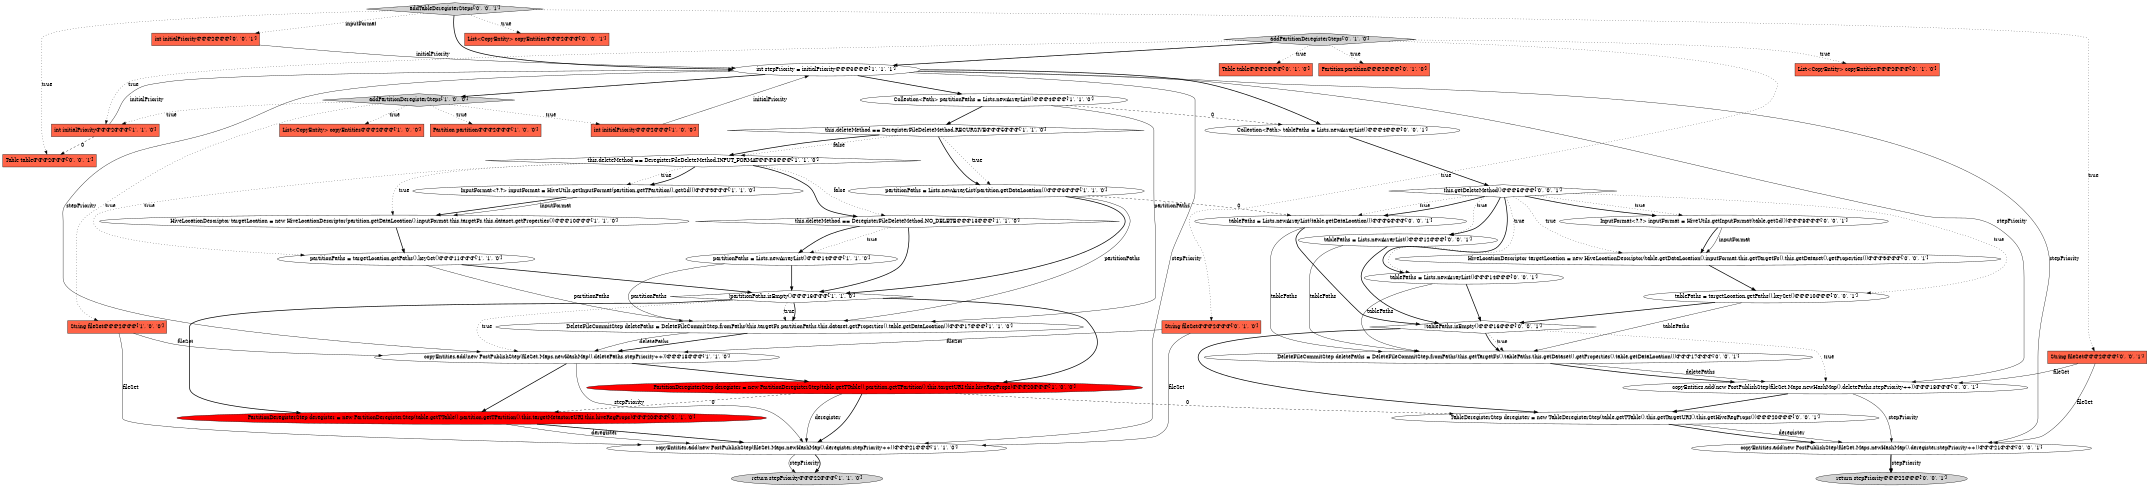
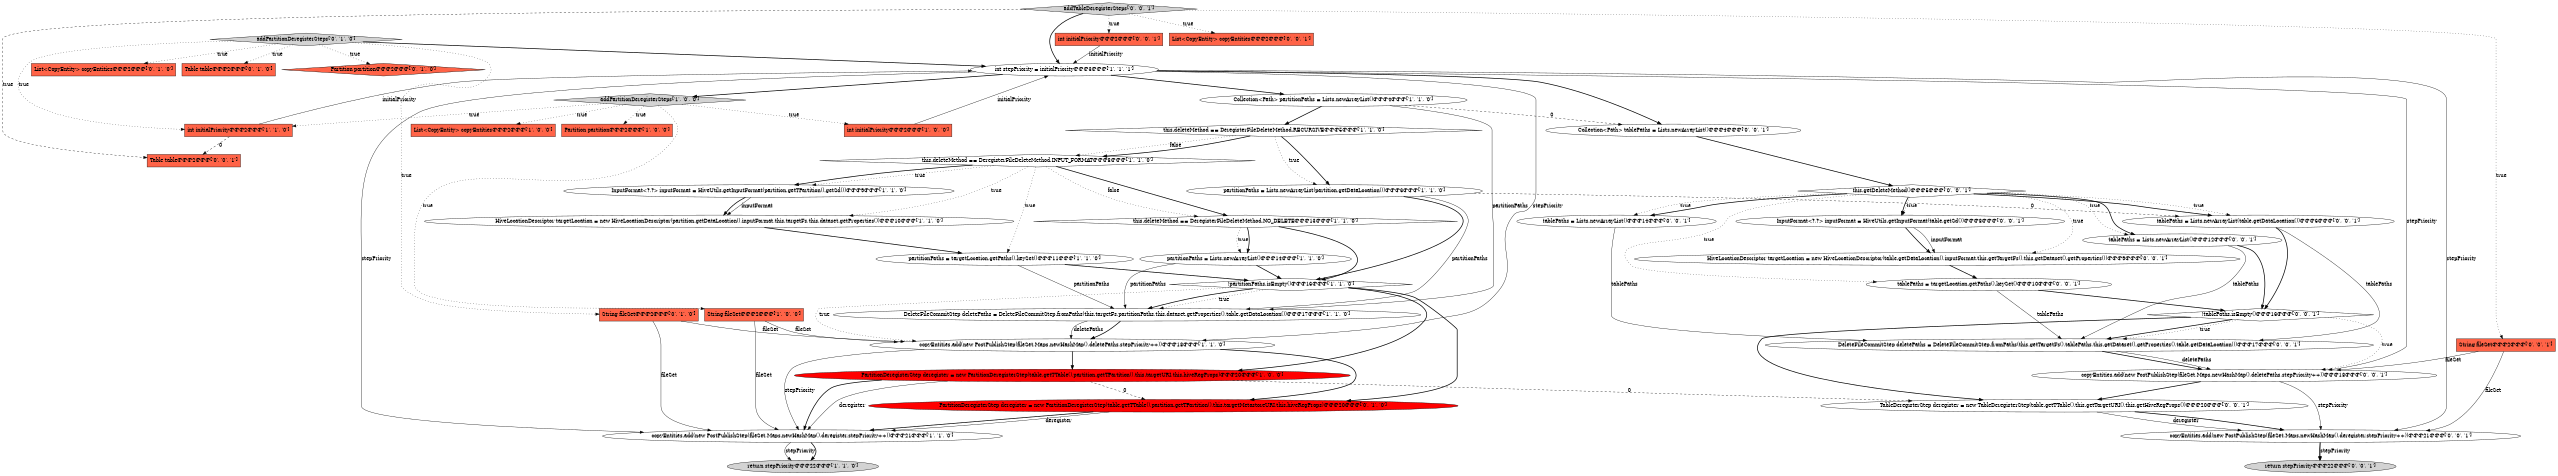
(159, 21) -> (395, 15)
(361, 24) -> (1114, 24)
(1374, 70) -> (383, 70)
(1473, 301) -> none
